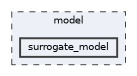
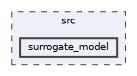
(69, 21) -> (69, 21)
